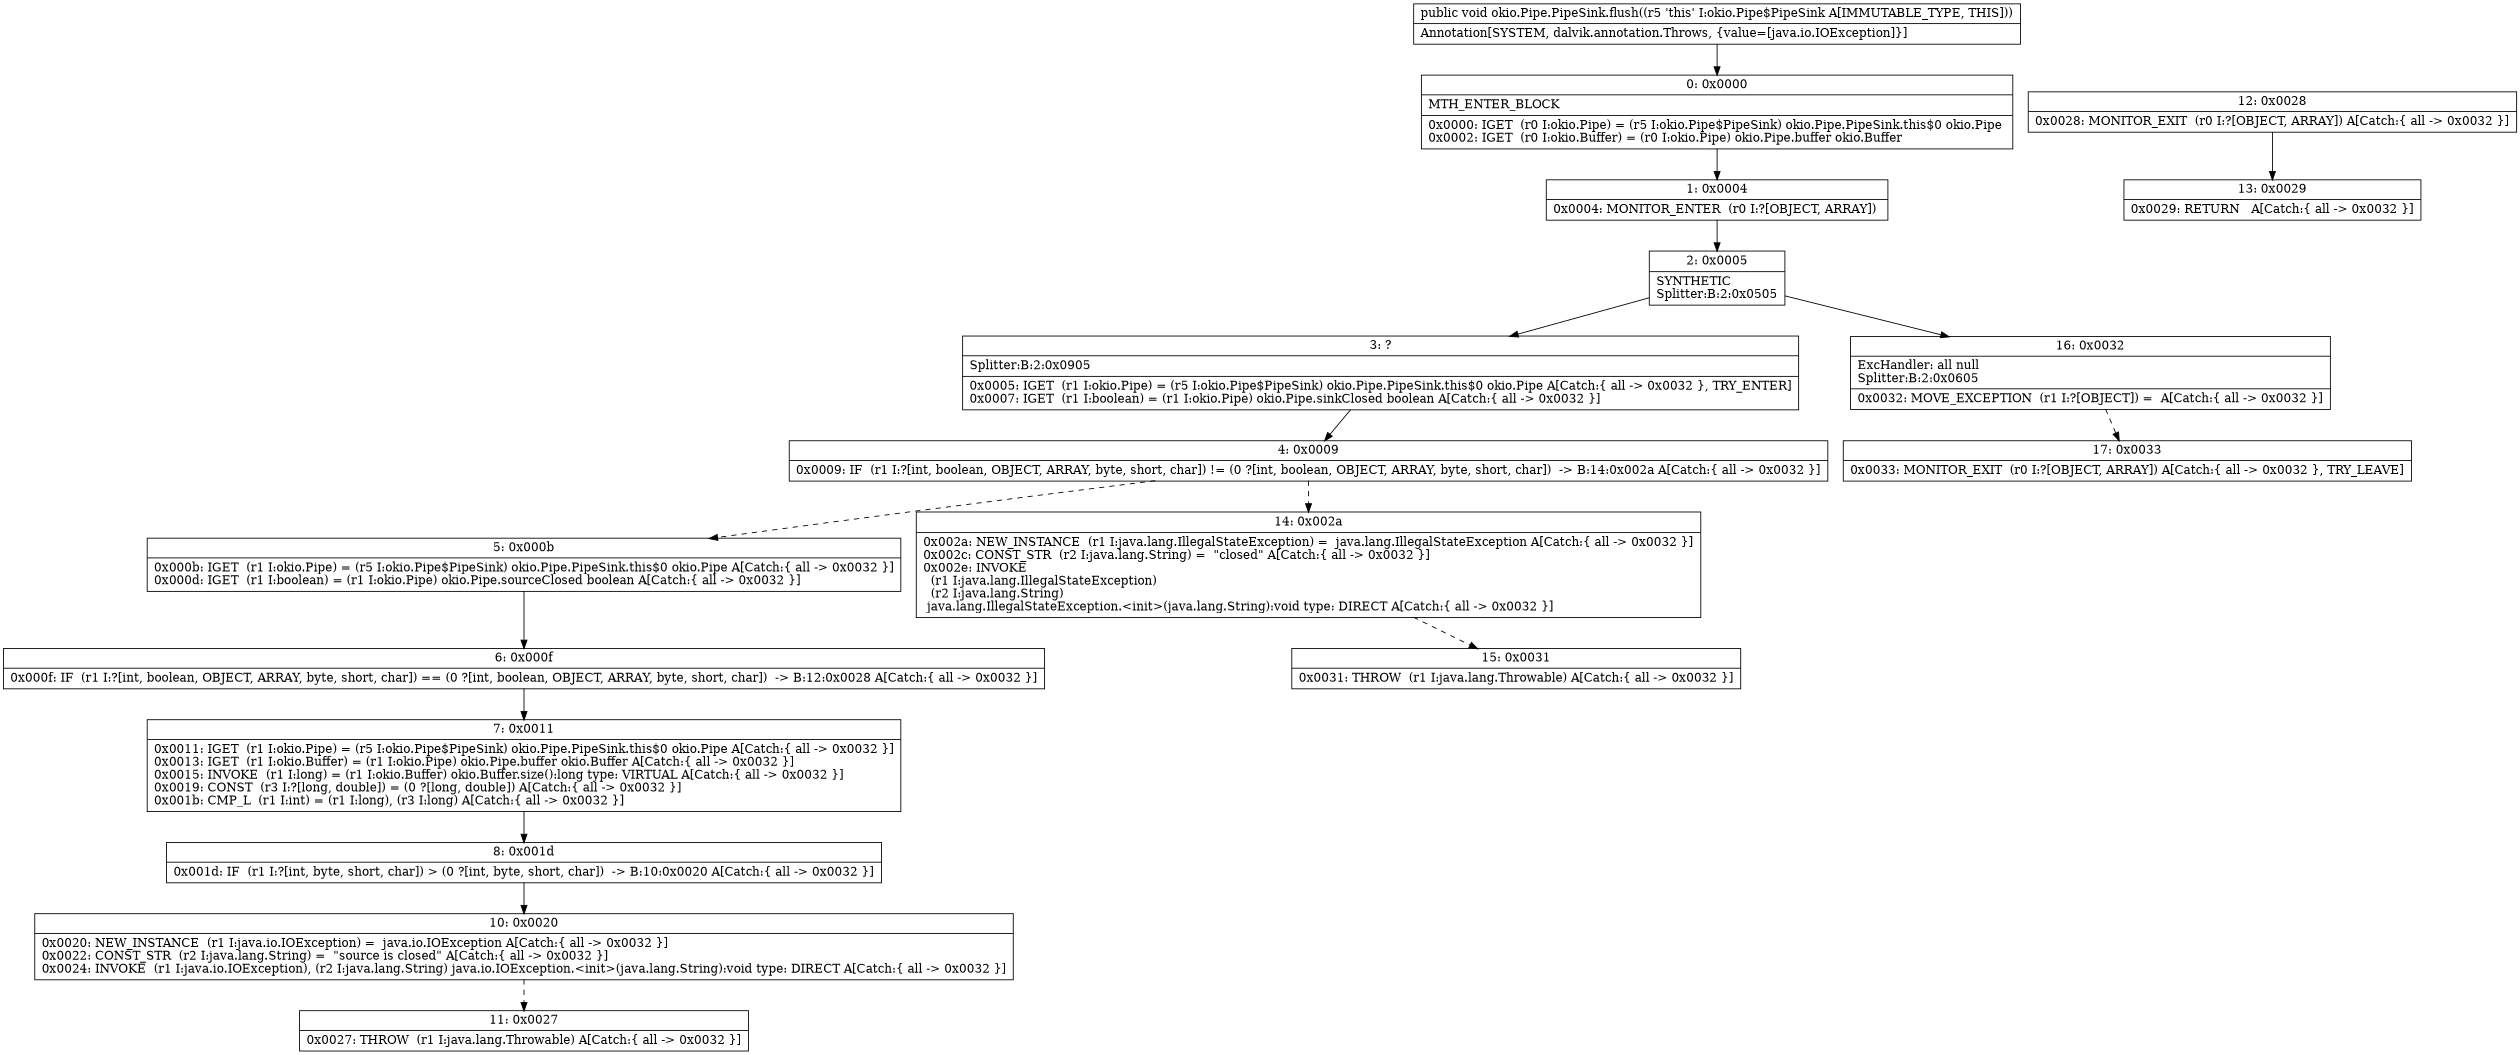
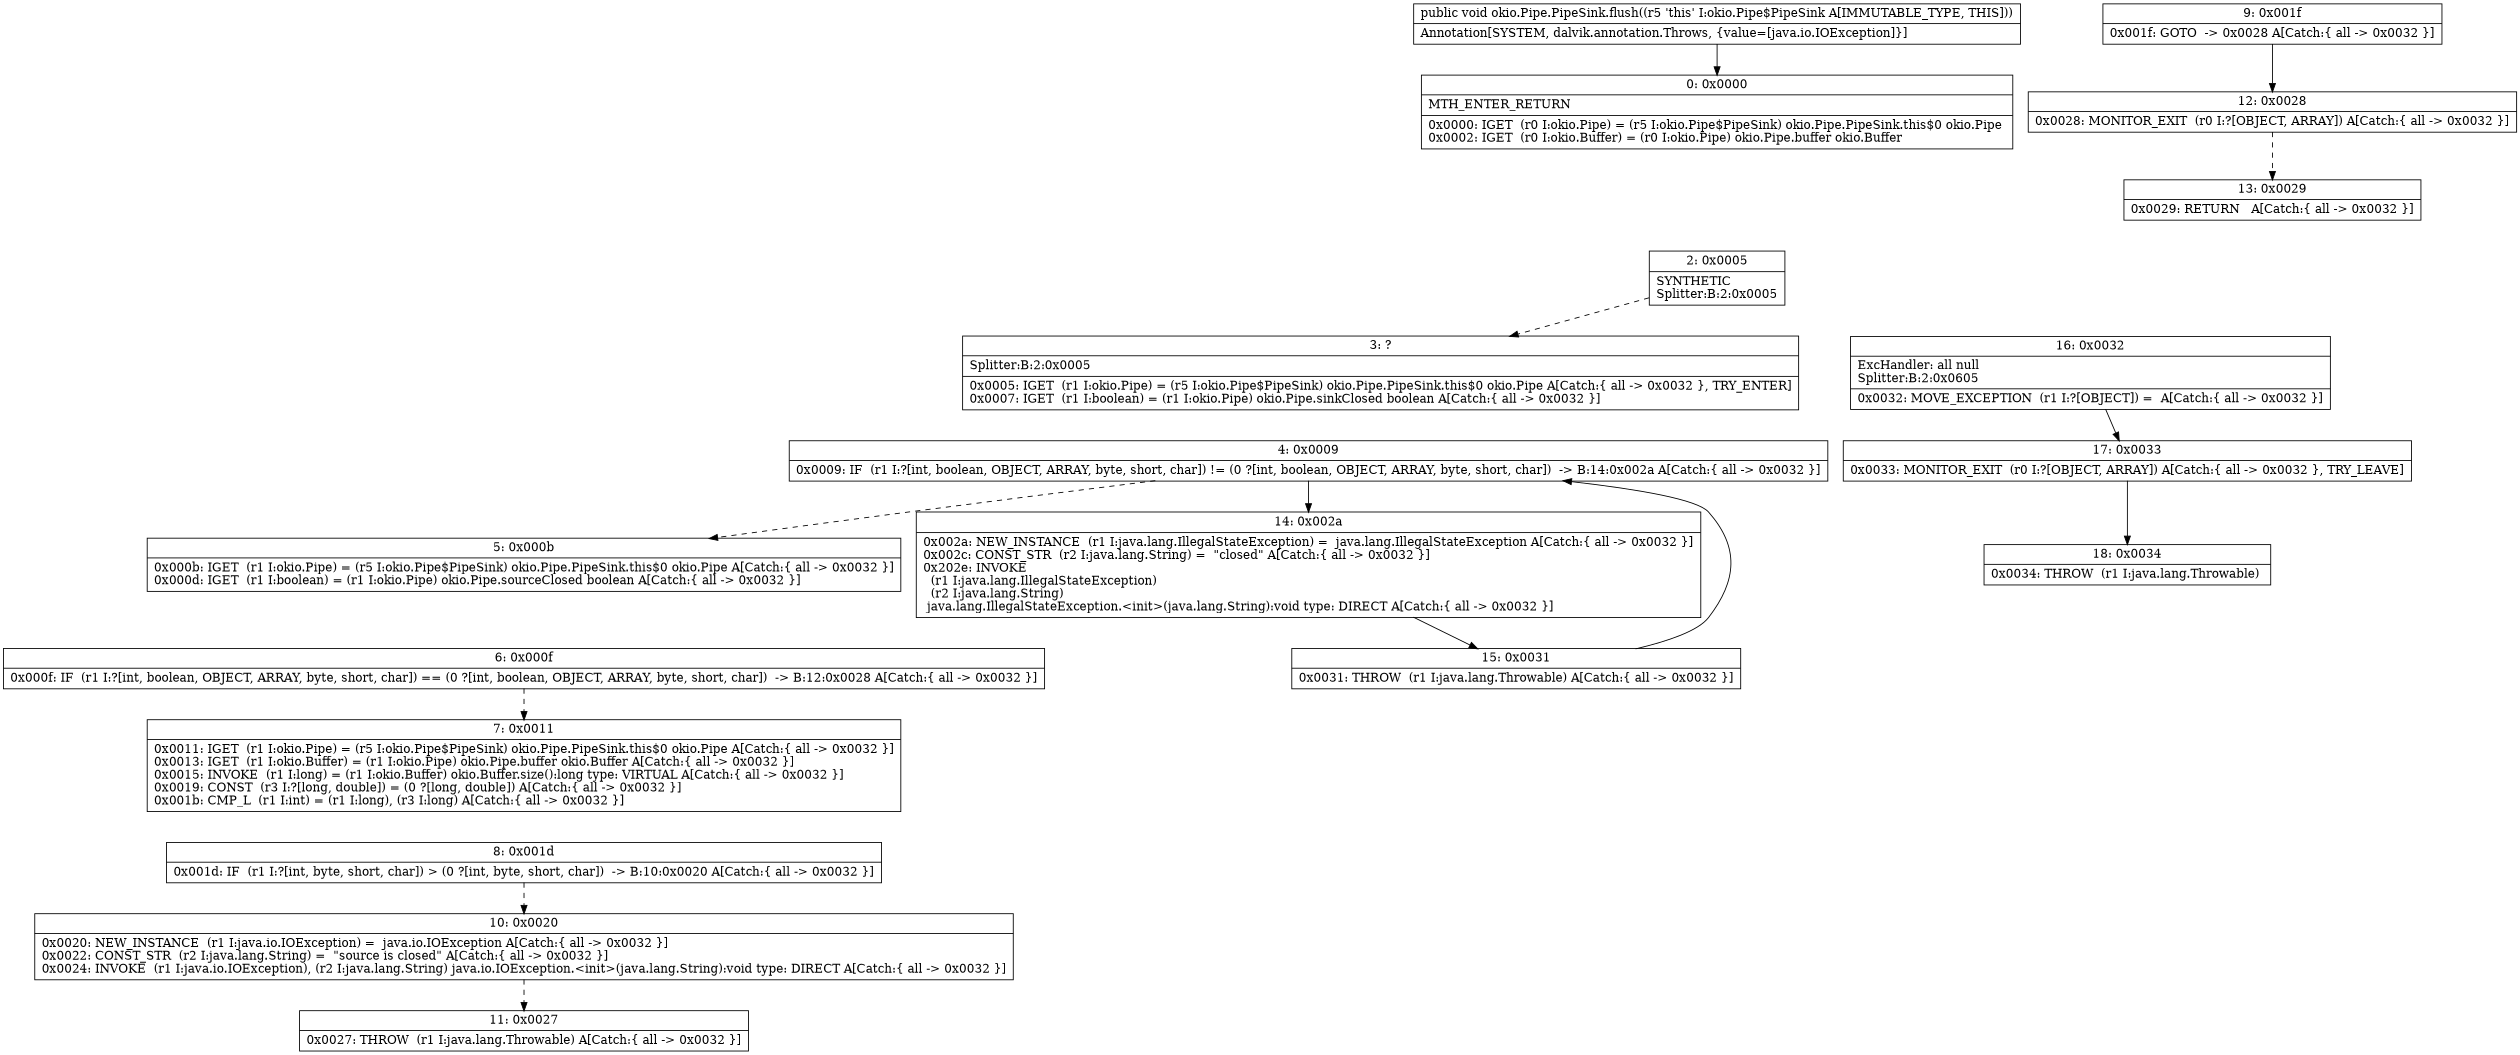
none -> (2272, 24)
(1494, 105) -> (1500, 105)
(2272, 152) -> (2272, 152)
(1717, 200) -> none
(1717, 294) -> (1717, 294)
(1863, 315) -> none
(1583, 316) -> (1583, 316)
(1030, 366) -> (1030, 366)
(2111, 421) -> (2111, 421)
(1340, 422) -> (1724, 535)
(1309, 492) -> (1309, 492)
none -> (2127, 565)
(979, 568) -> (979, 568)
(524, 615) -> none
(1442, 631) -> (1442, 631)
(524, 700) -> (524, 700)
(524, 823) -> none
(524, 894) -> (524, 894)
